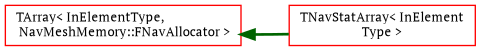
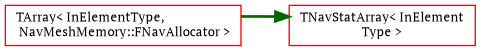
(272, 34) -> (258, 16)
